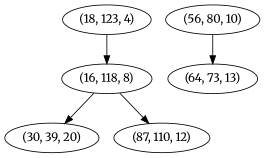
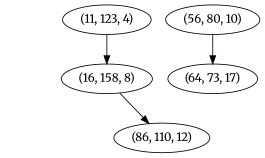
(107, 20) -> (107, 20)
(107, 79) -> (107, 79)
(213, 79) -> (213, 79)
(52, 138) -> none
(162, 138) -> (162, 138)
